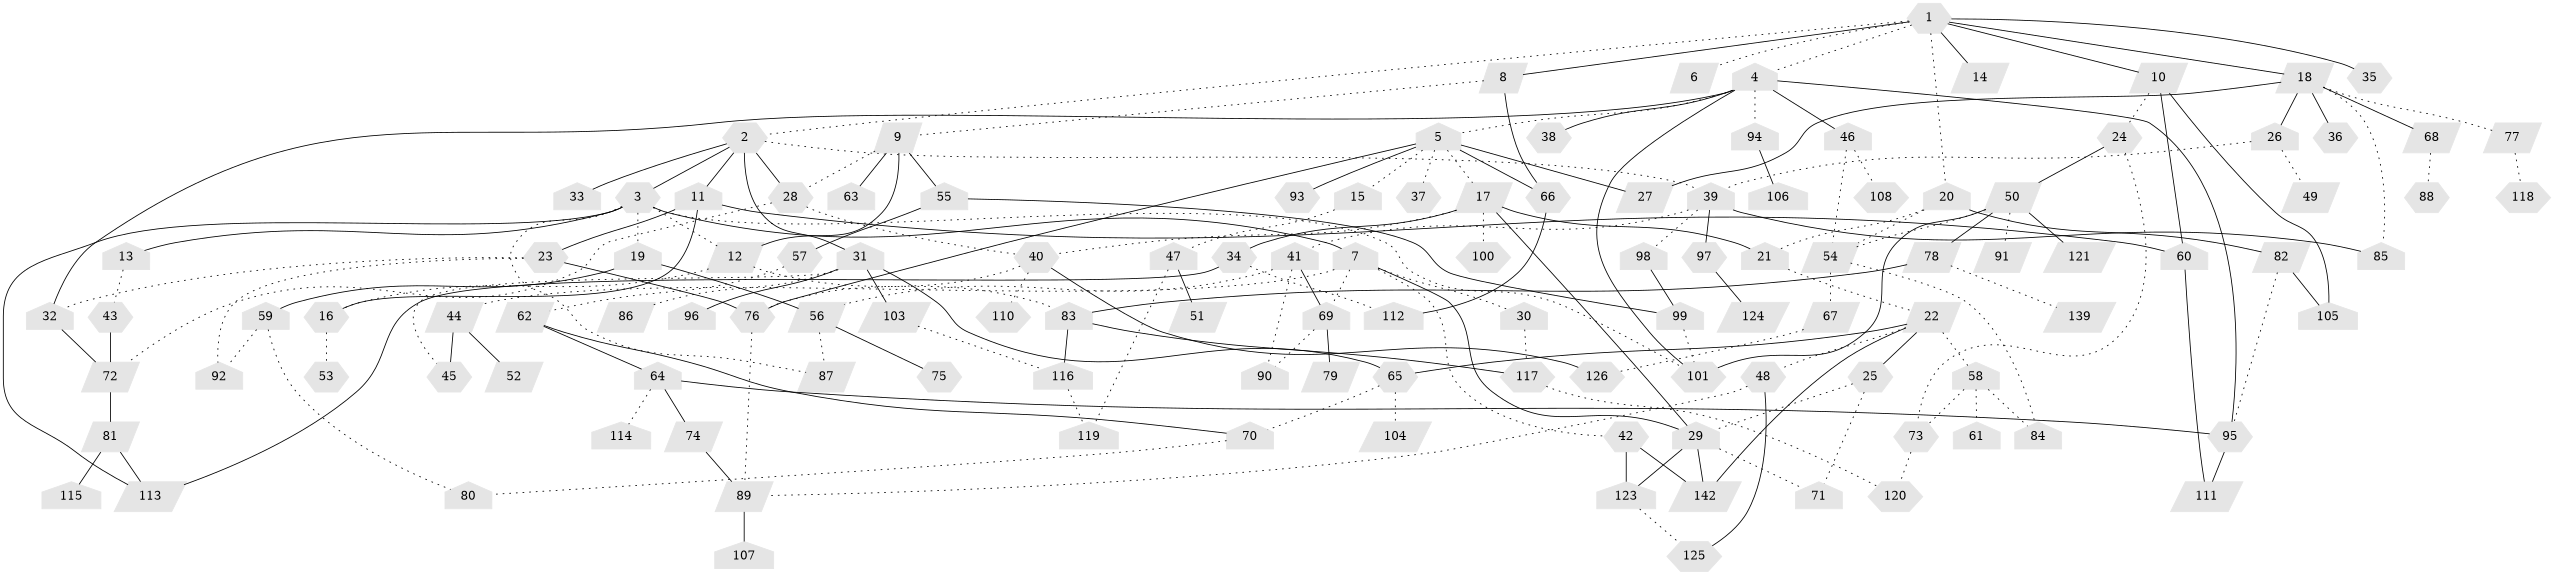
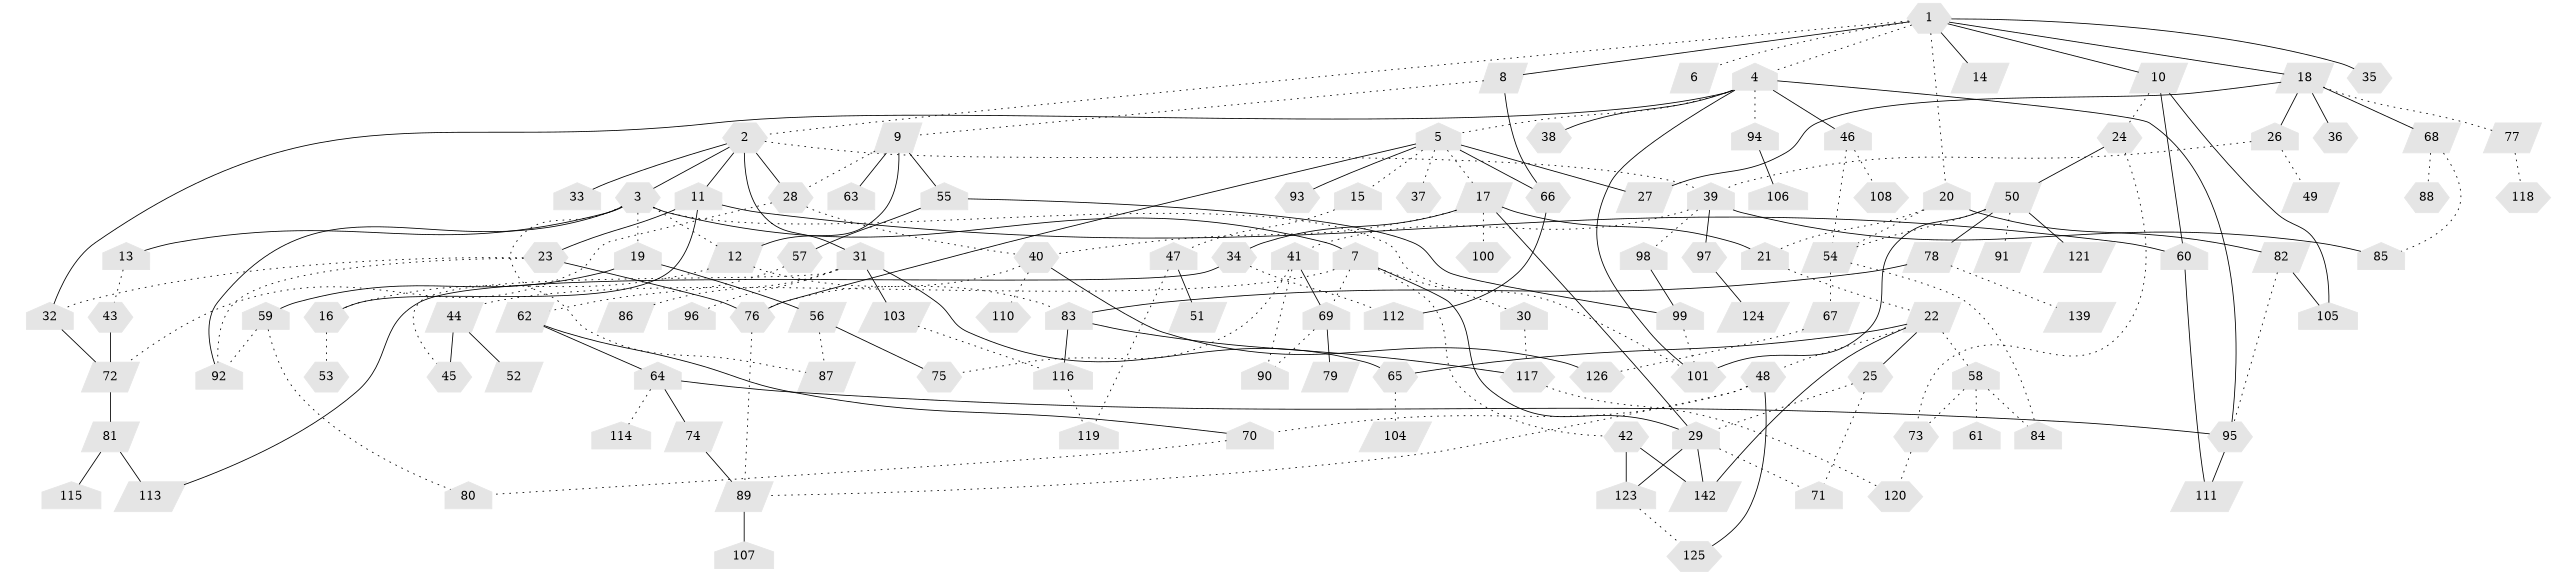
(2378, 154) -> (2455, 215)
(178, 227) -> (377, 227)
(1059, 289) -> (1227, 335)
(742, 296) -> (742, 296)
(1338, 403) -> (1524, 416)
